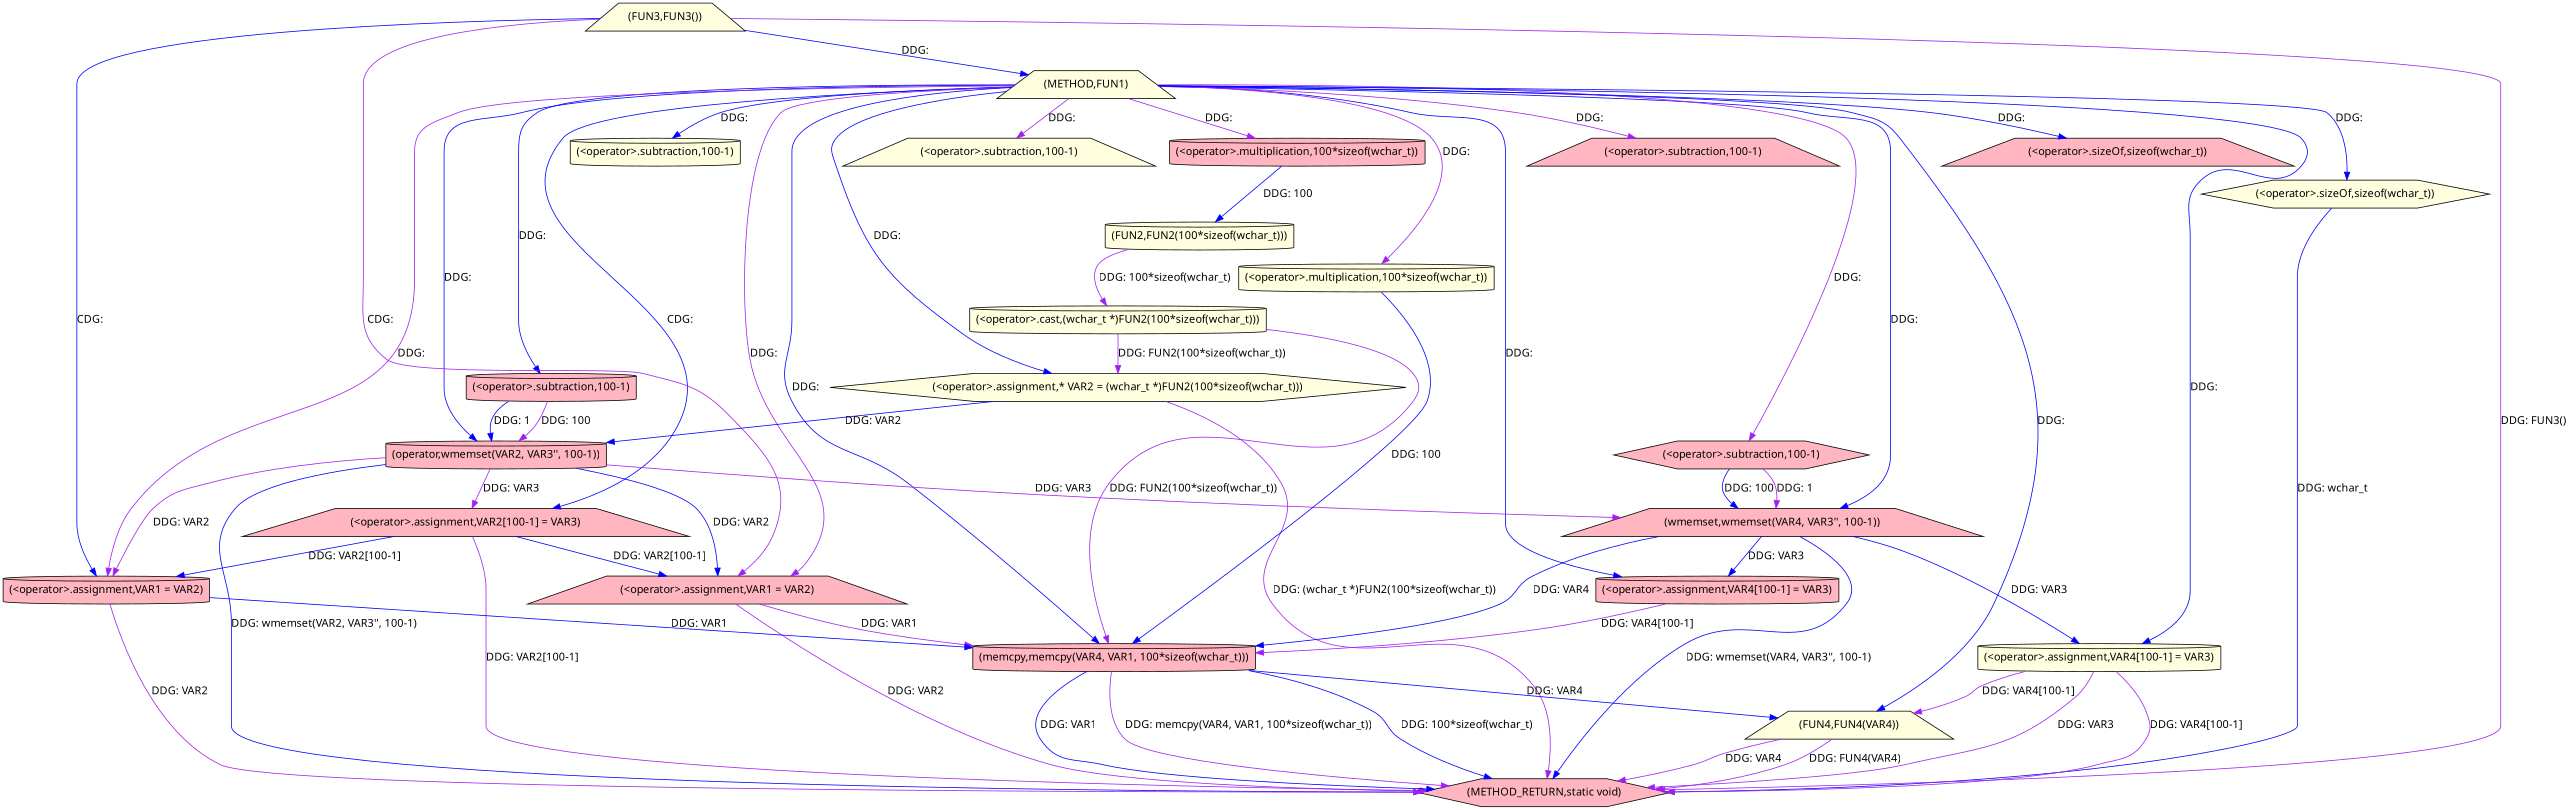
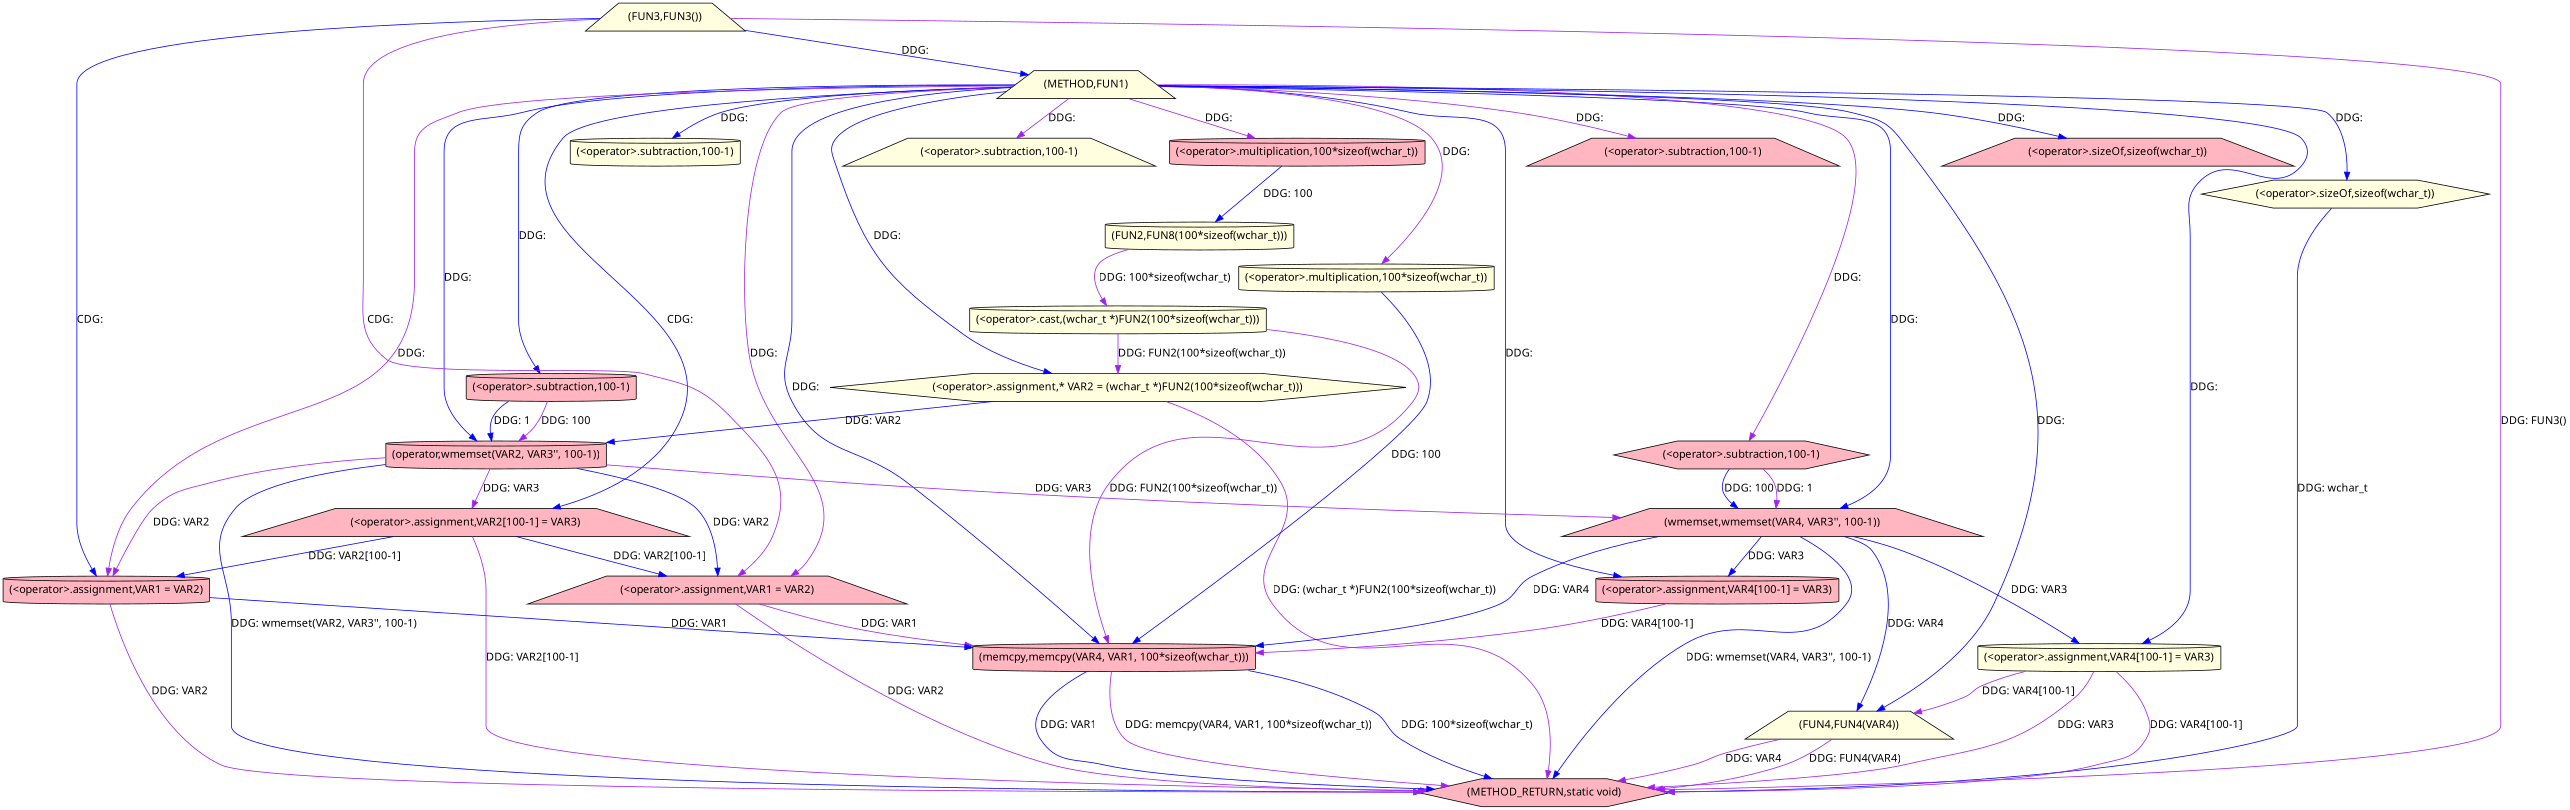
(1200, 236) -> (1200, 236)
(1510, 694) -> (1888, 612)
